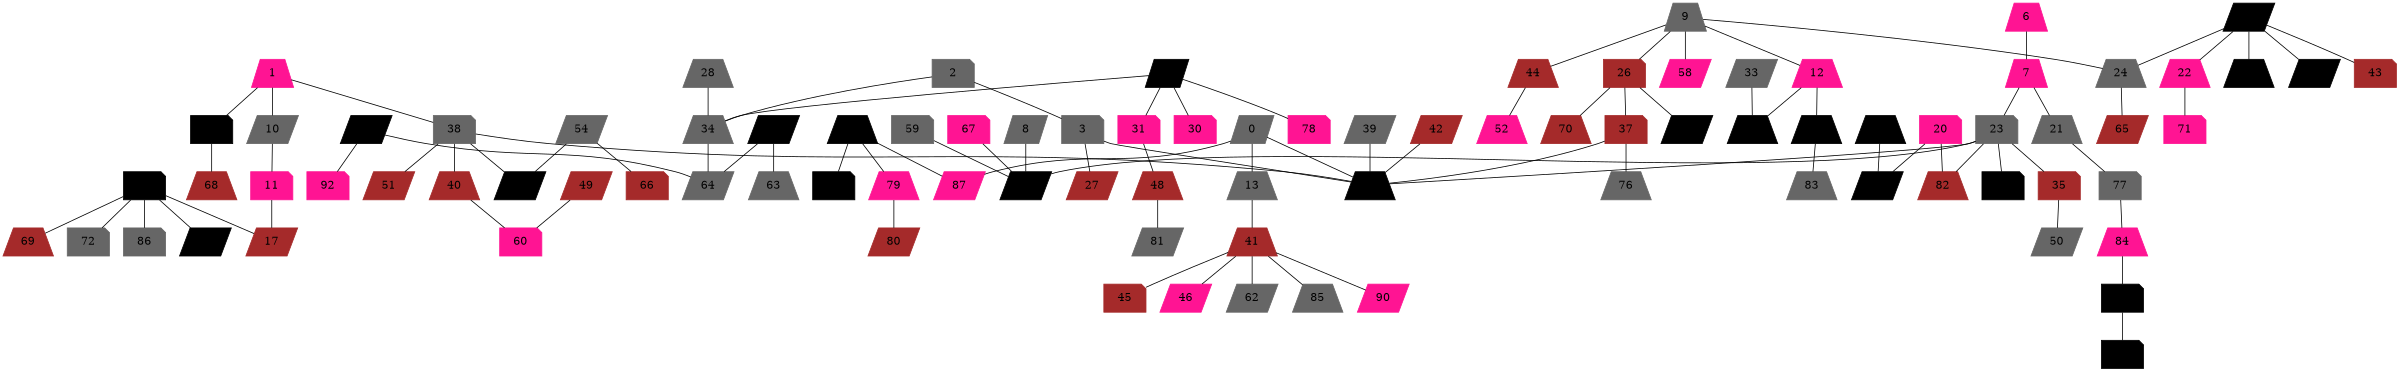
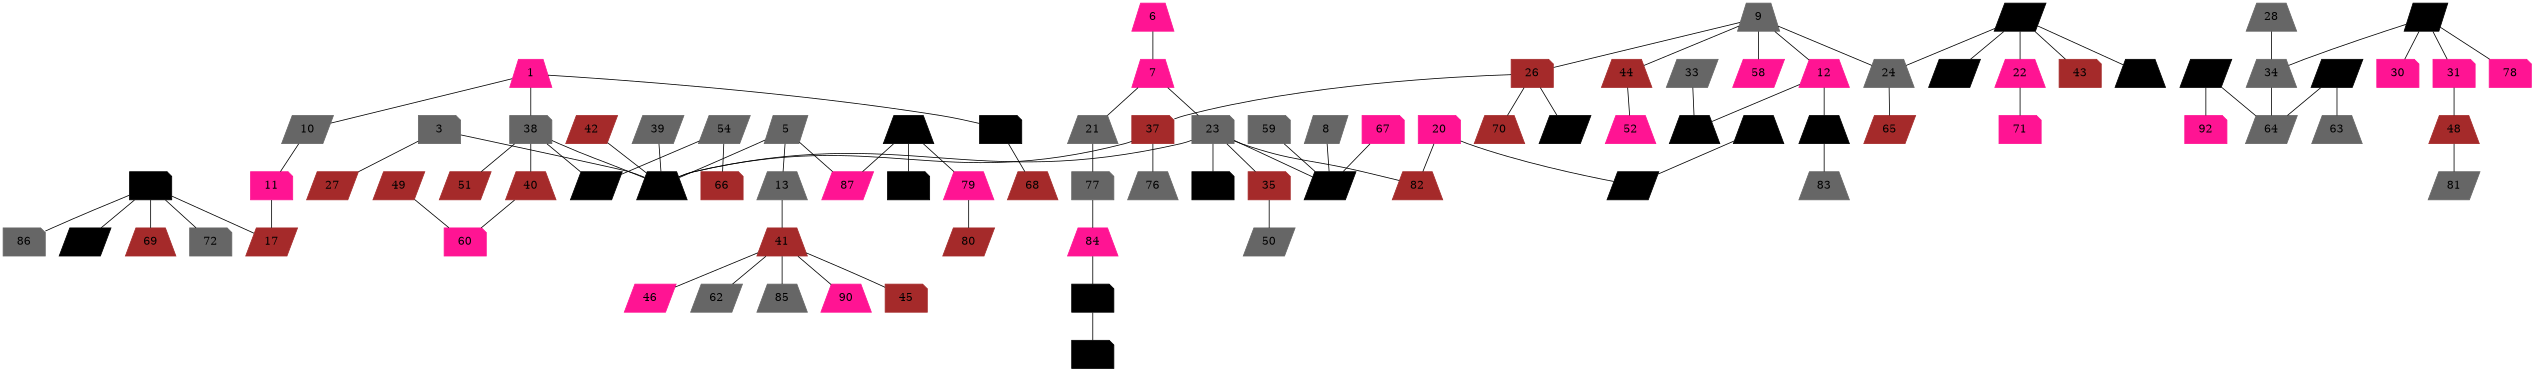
(953, 73) -> none
(1252, 130) -> (786, 130)
(1383, 298) -> (846, 298)
